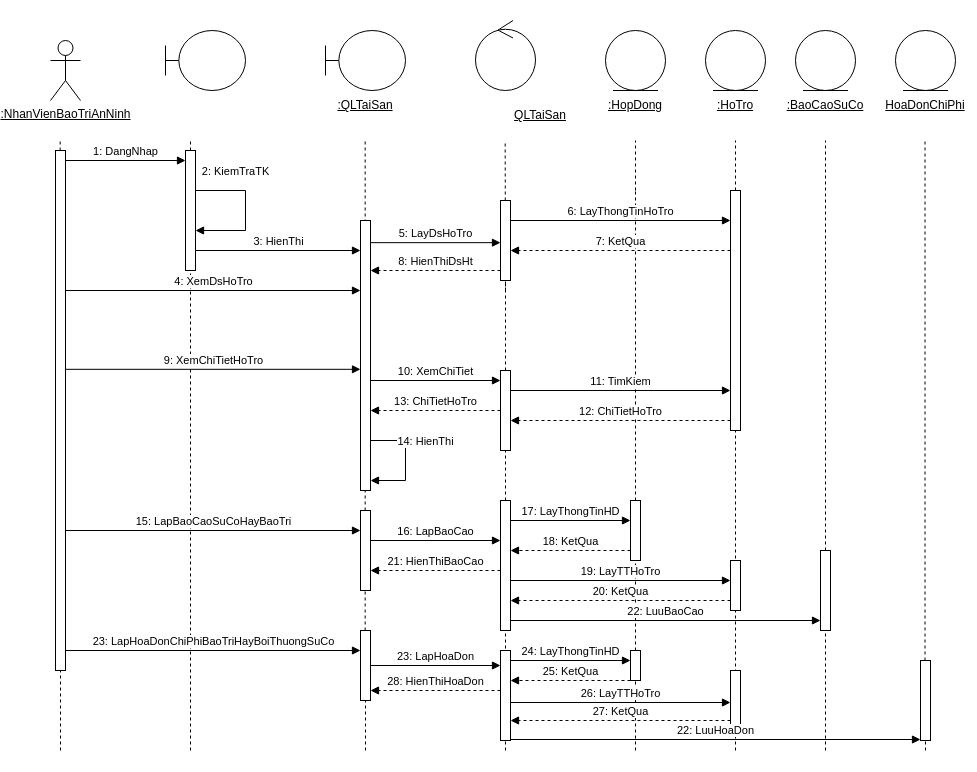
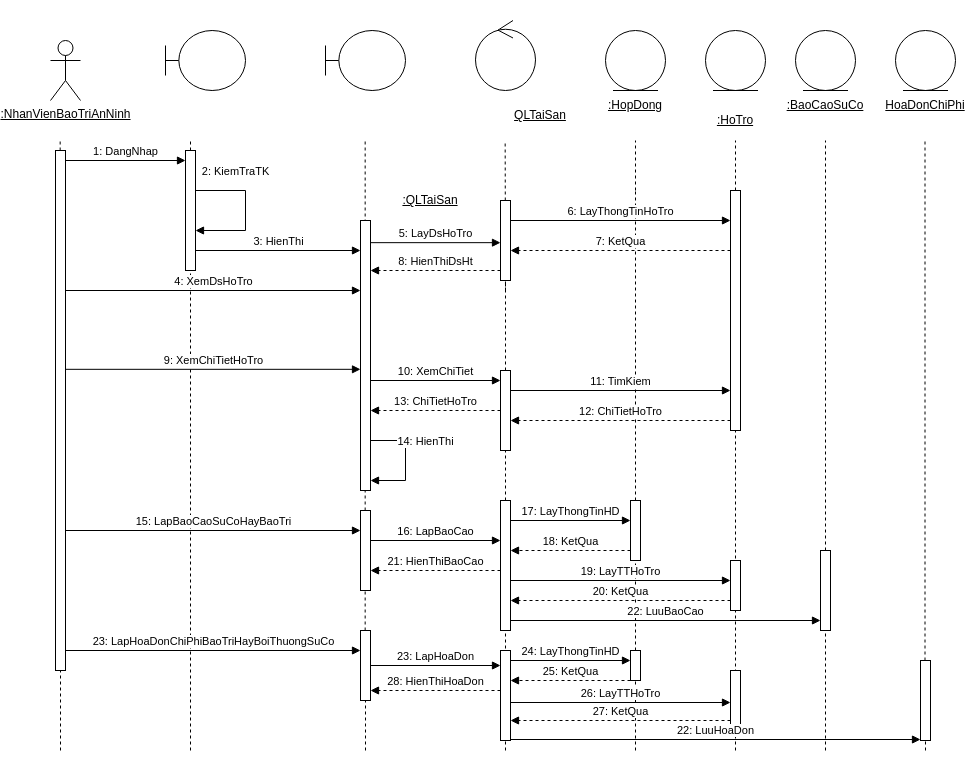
(366, 106) -> (431, 201)
(736, 106) -> (736, 121)
